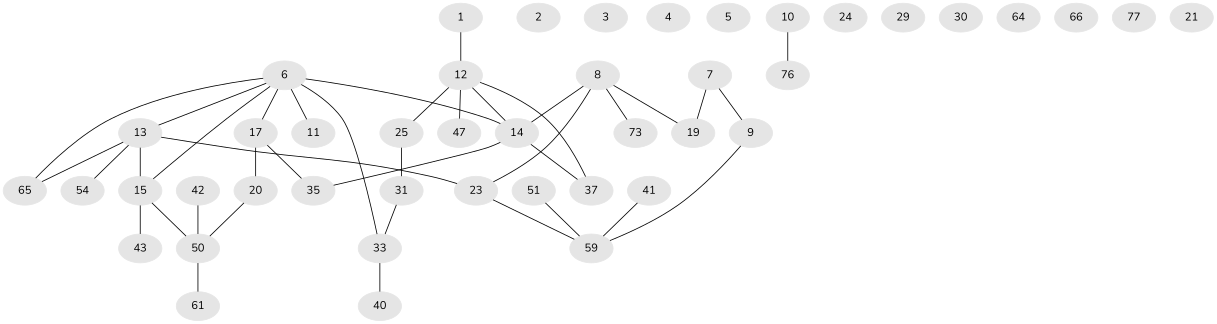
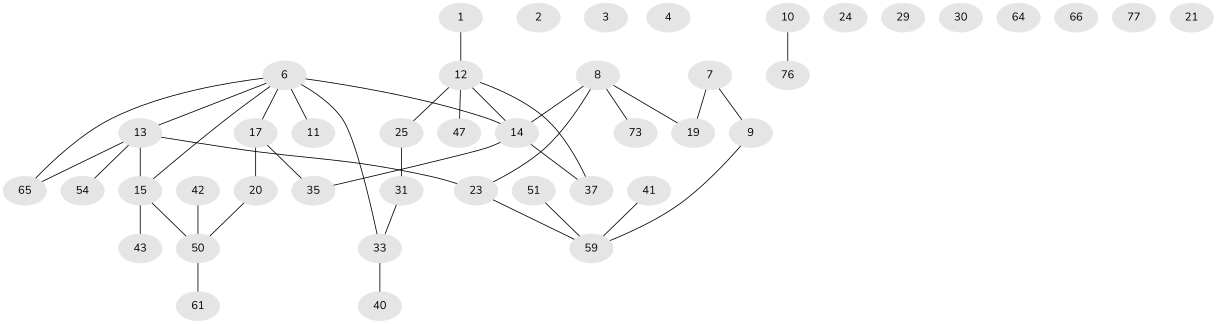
(728, 18) -> none
